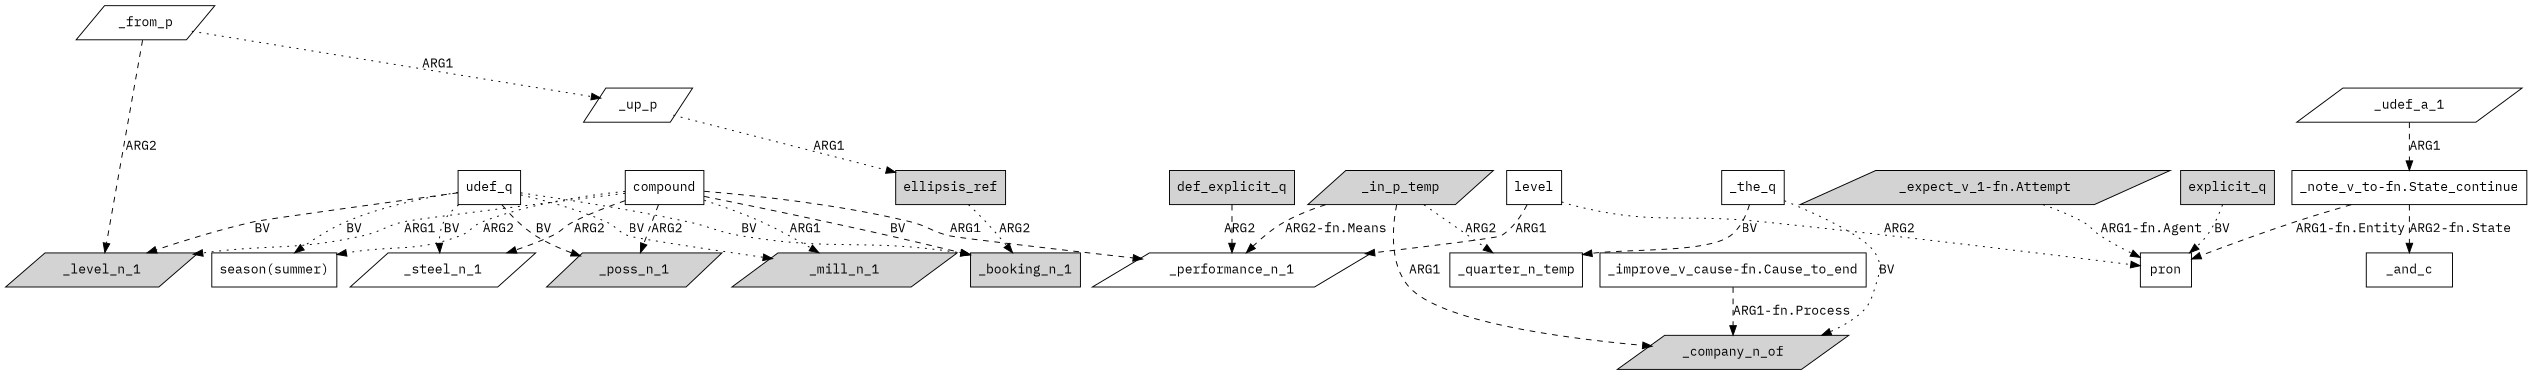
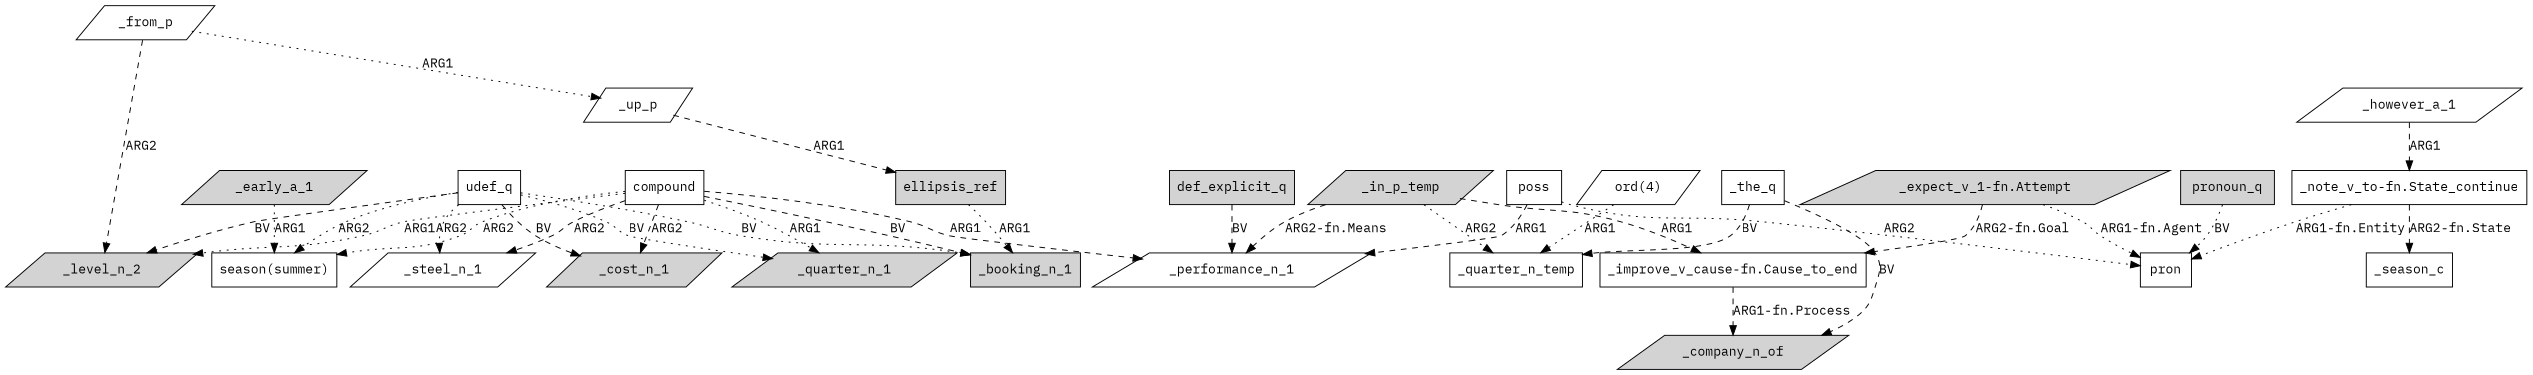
(2409, 105) -> (2409, 105)
(780, 143) -> (780, 143)
none -> (274, 188)
(1534, 188) -> (1534, 188)
none -> (1638, 188)
(2227, 188) -> (2227, 188)
(2275, 228) -> (2275, 228)
(354, 229) -> (354, 229)
(452, 229) -> (452, 229)
(1015, 229) -> (1015, 229)
(1240, 229) -> (1240, 229)
none -> (1919, 245)
(1874, 251) -> (1871, 247)
(102, 270) -> (102, 270)
(634, 270) -> (634, 270)
(845, 270) -> (845, 270)
(2409, 270) -> (2409, 270)
(1480, 320) -> (1579, 213)
